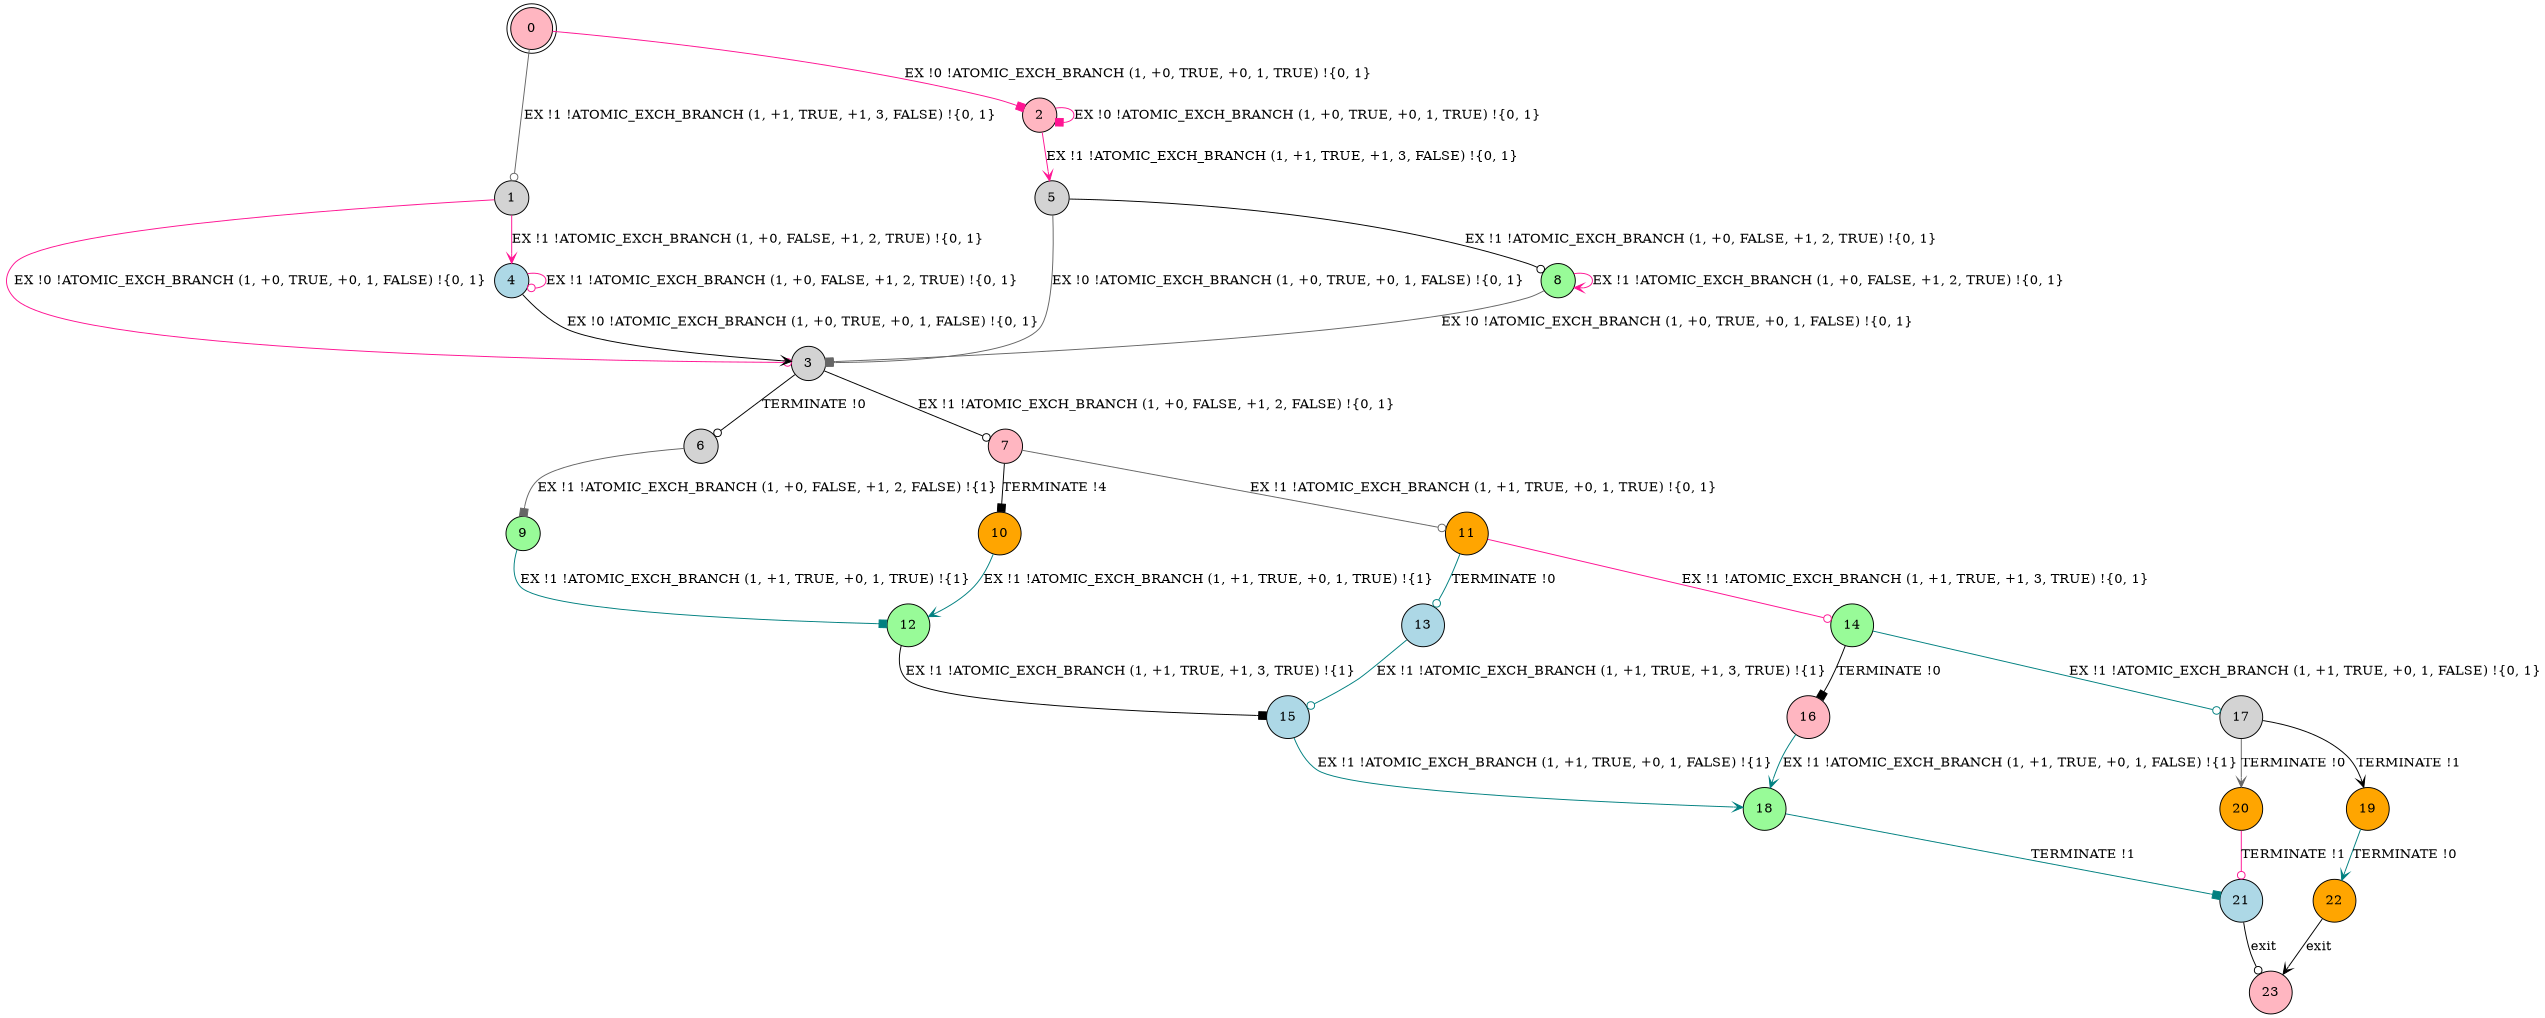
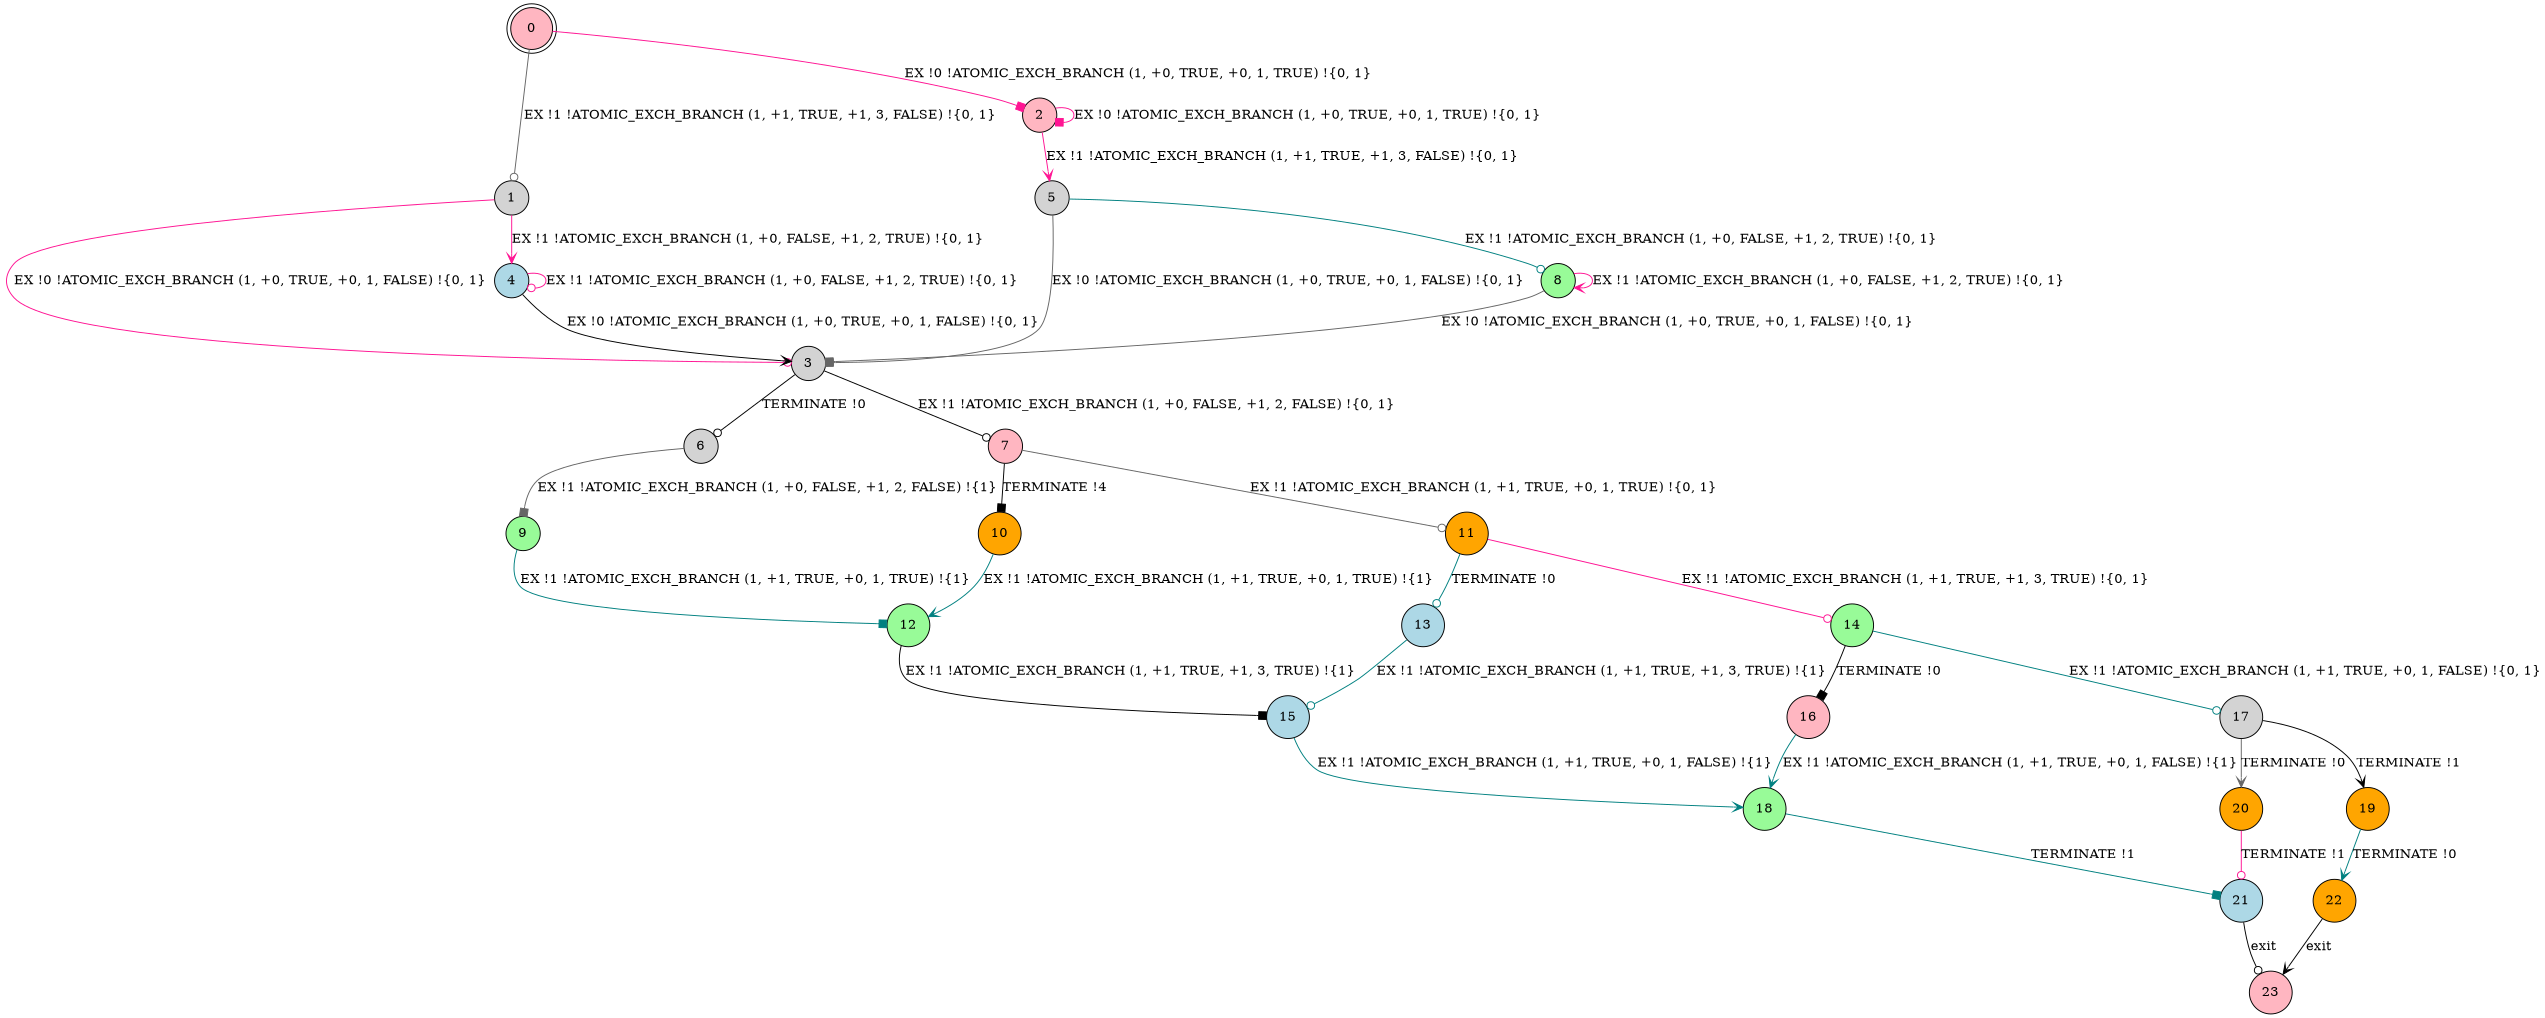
(1306, 217) -> (1306, 217)
